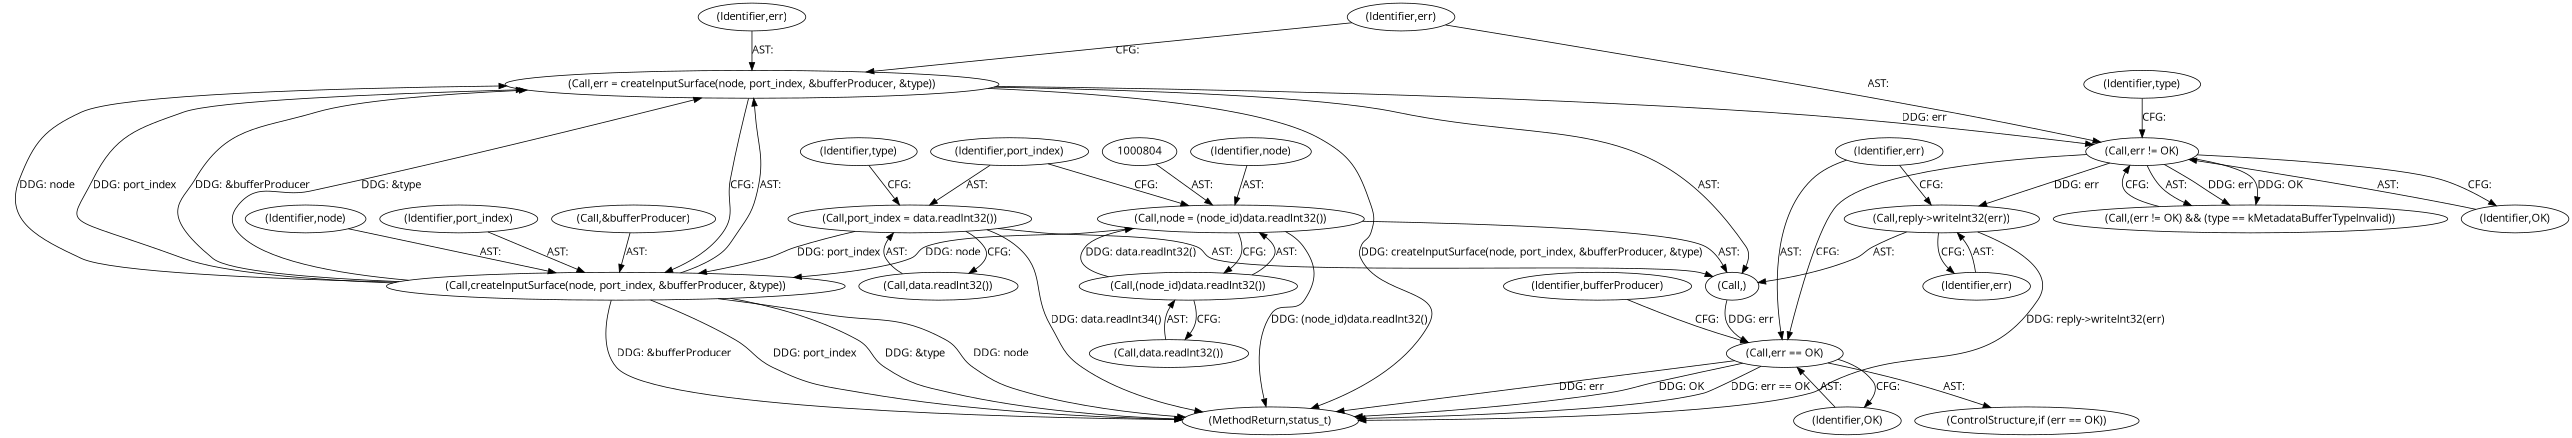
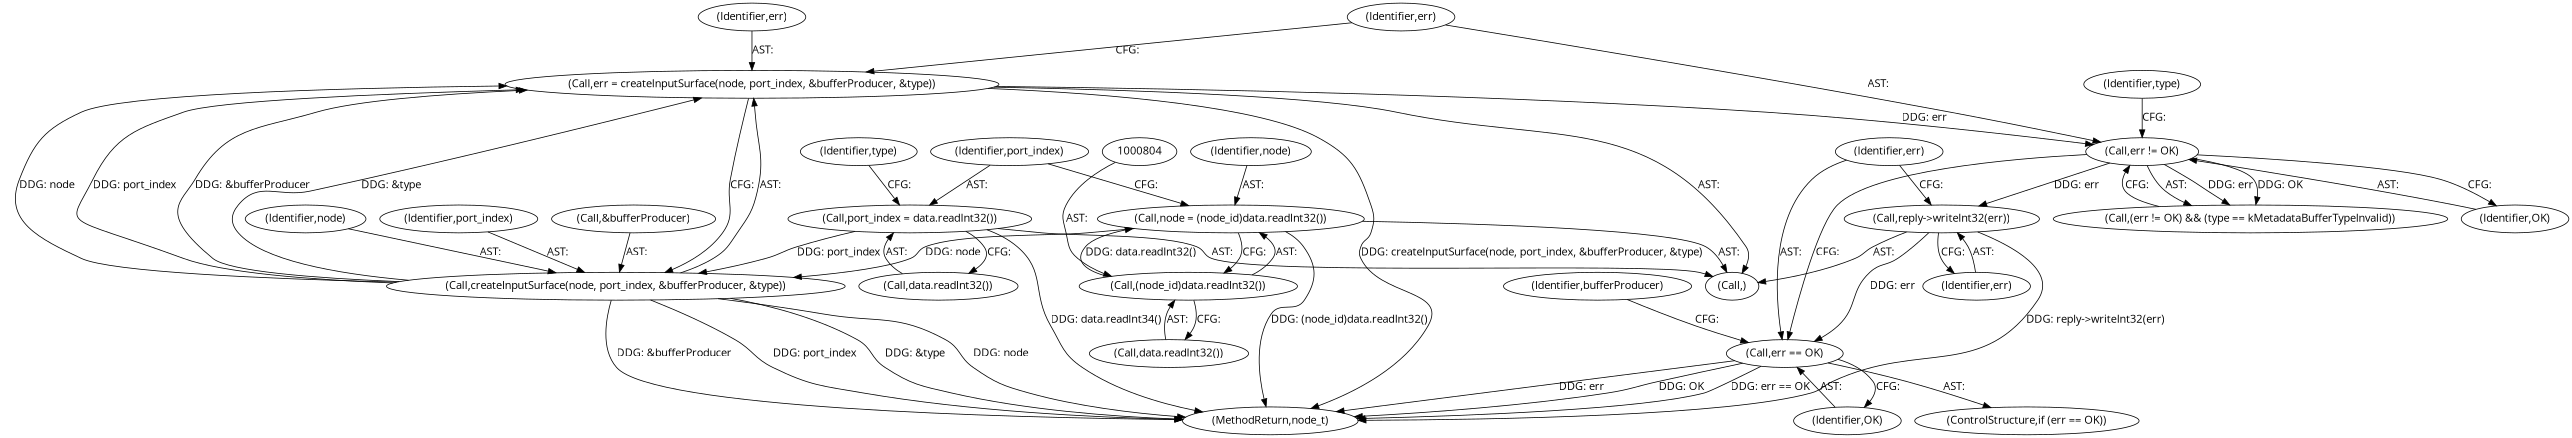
(1181, 182) -> (1063, 215)
(1727, 322) -> (1866, 277)
(1270, 421) -> (1270, 421)
